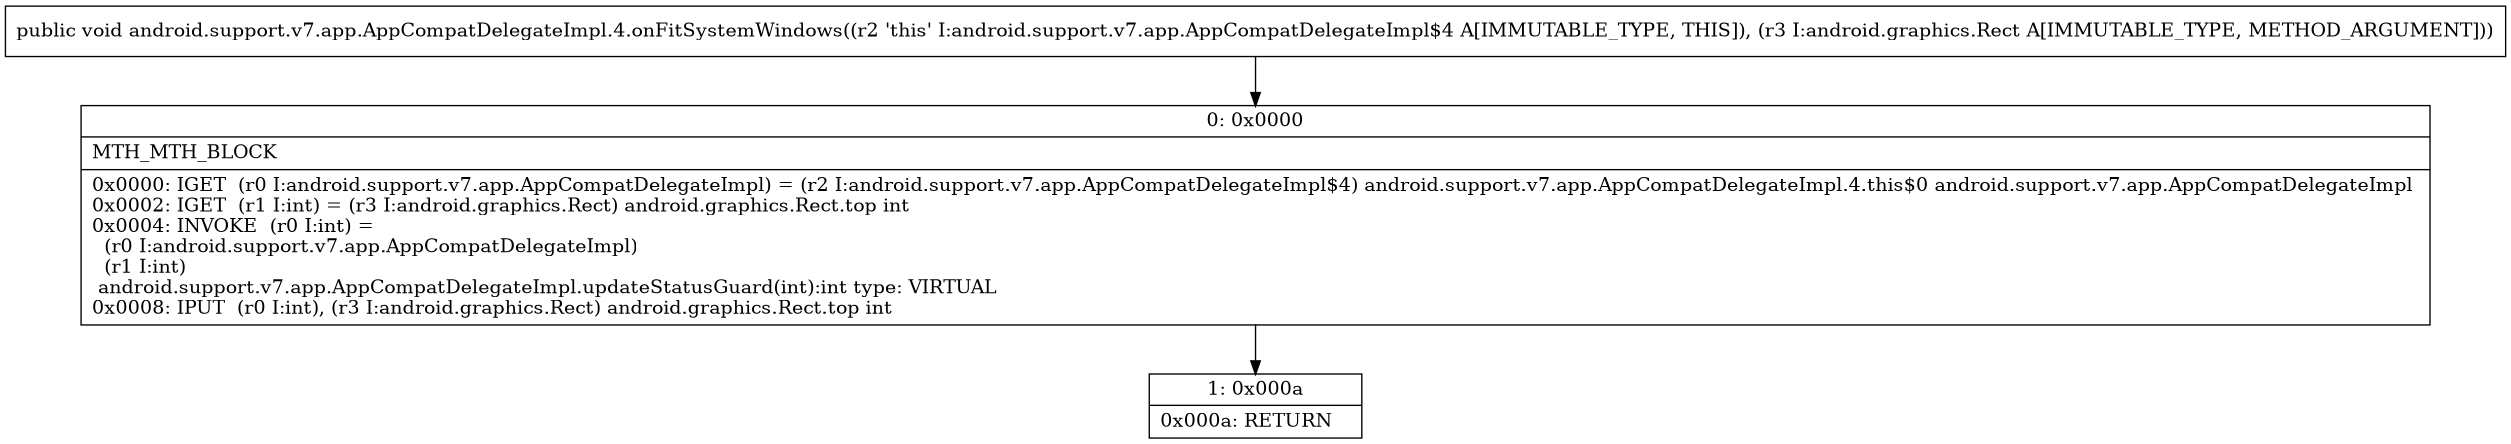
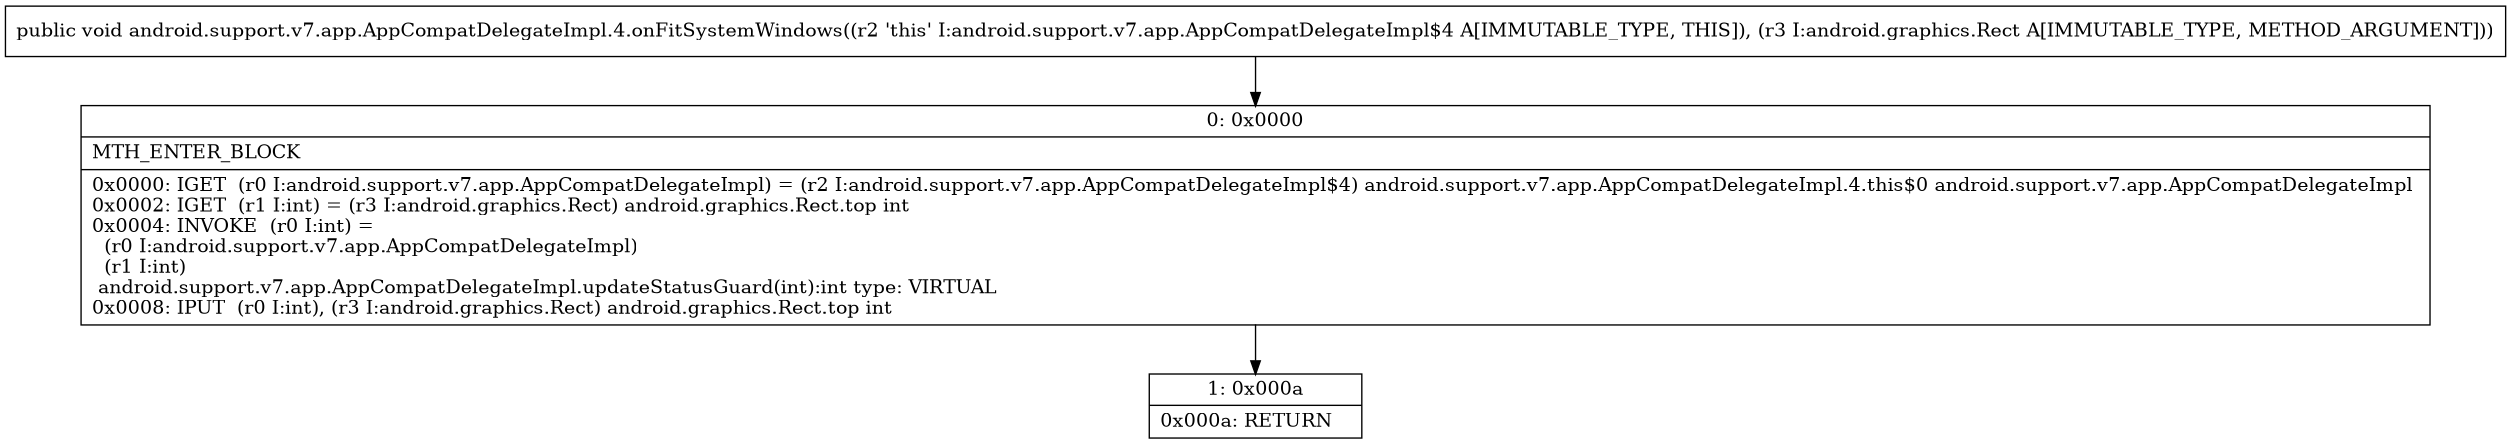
(185, 153) -> (197, 153)
